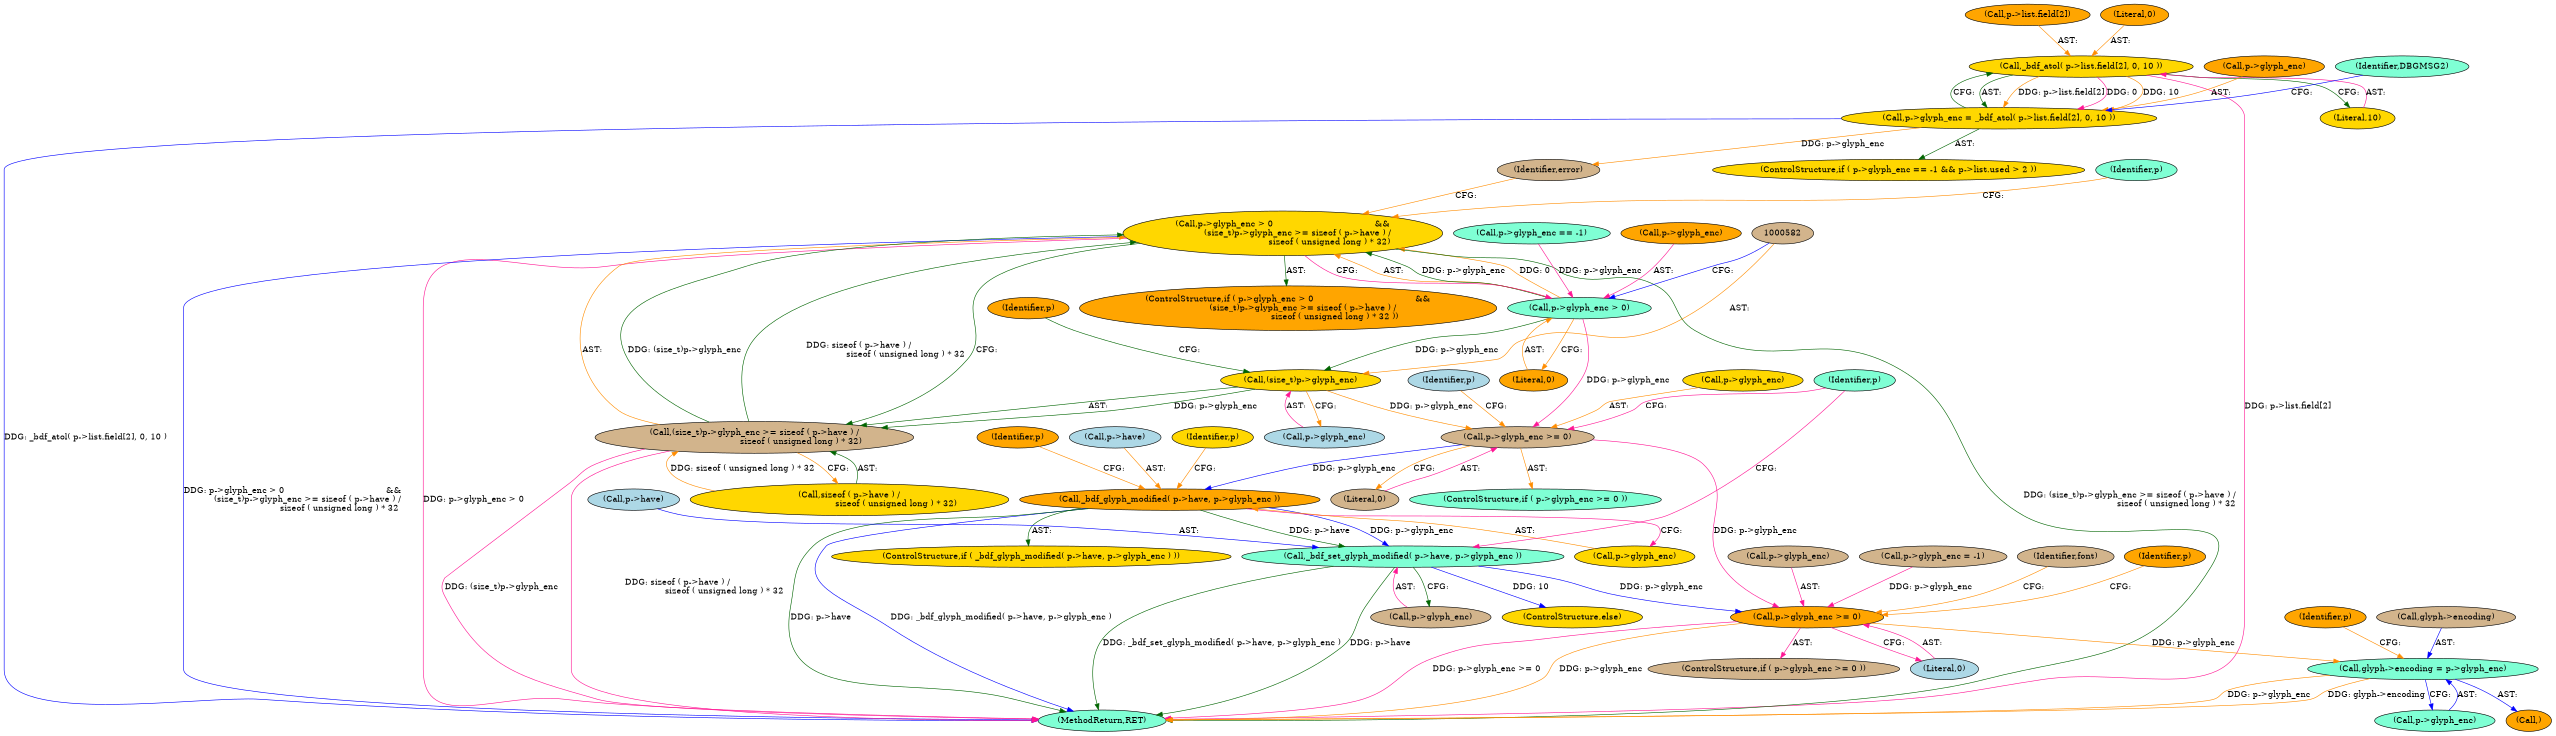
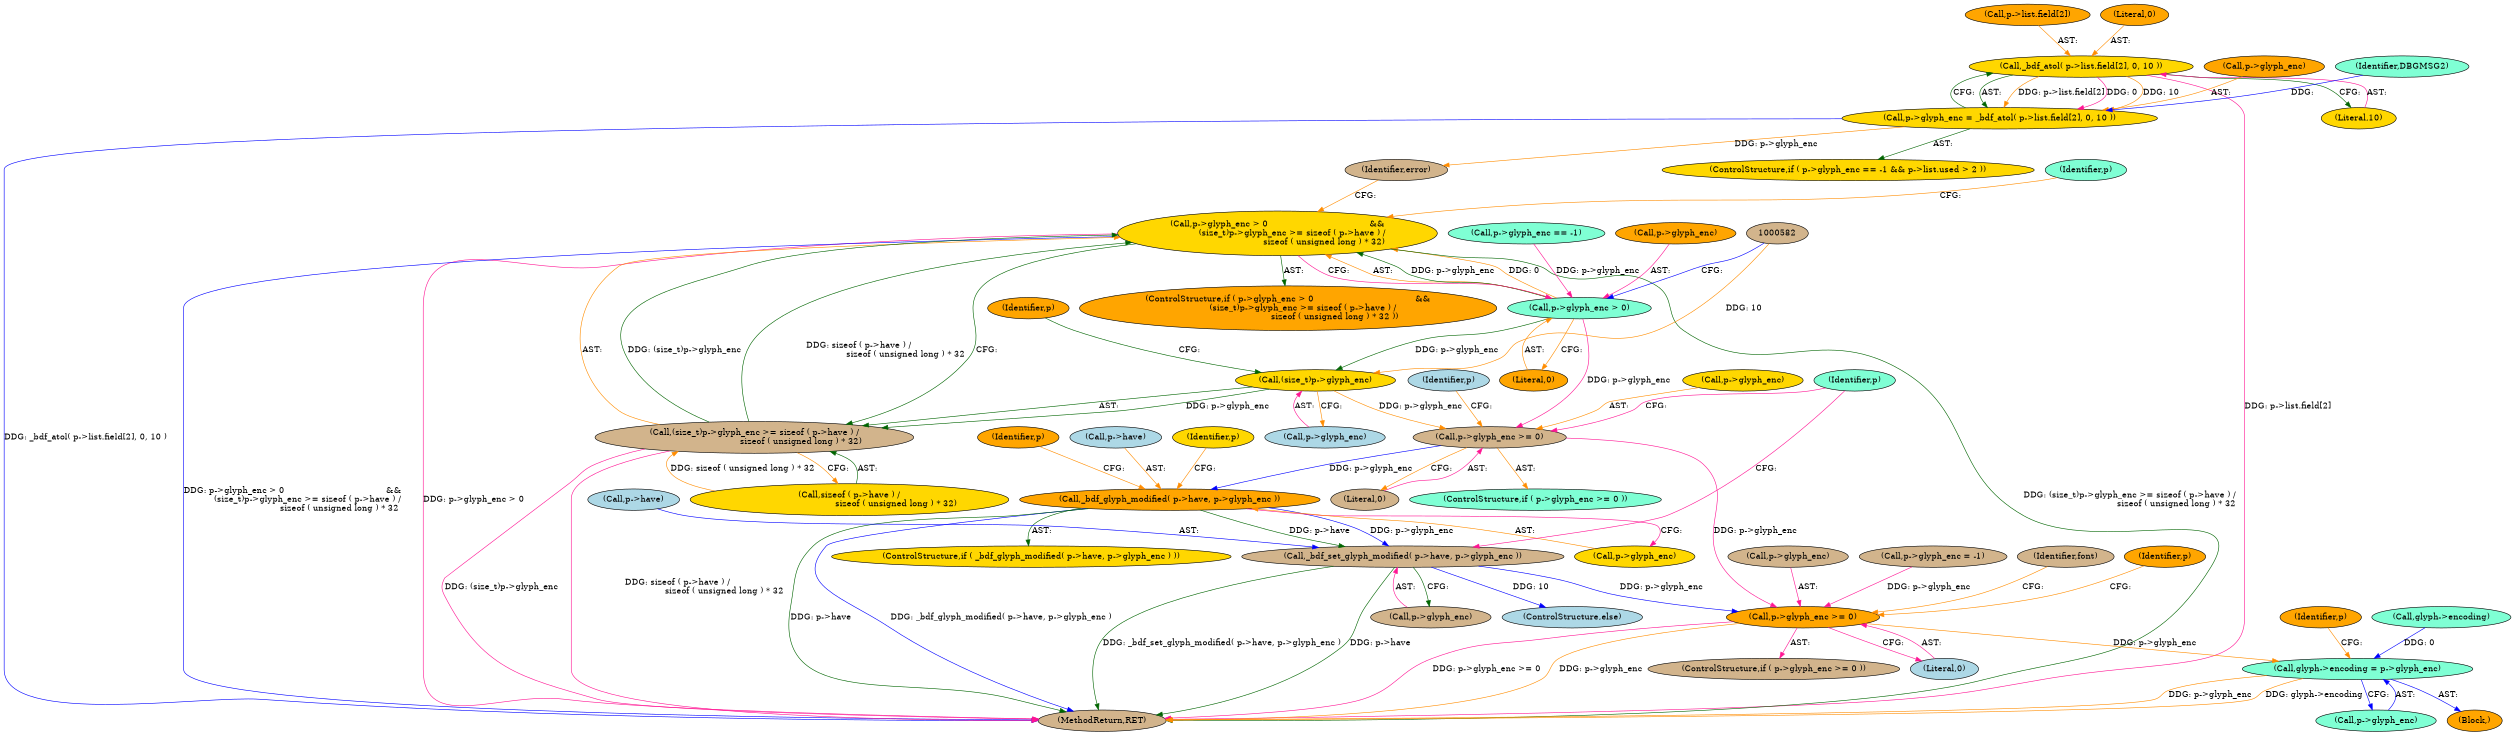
(2303, 92) -> (2304, 92)
(1741, 308) -> (1744, 308)
(1403, 557) -> (1403, 557)
(1572, 617) -> (1572, 617)
(2446, 617) -> (2441, 617)
(2447, 643) -> (2419, 643)
(1102, 721) -> (1102, 721)
(2529, 721) -> (2475, 721)
